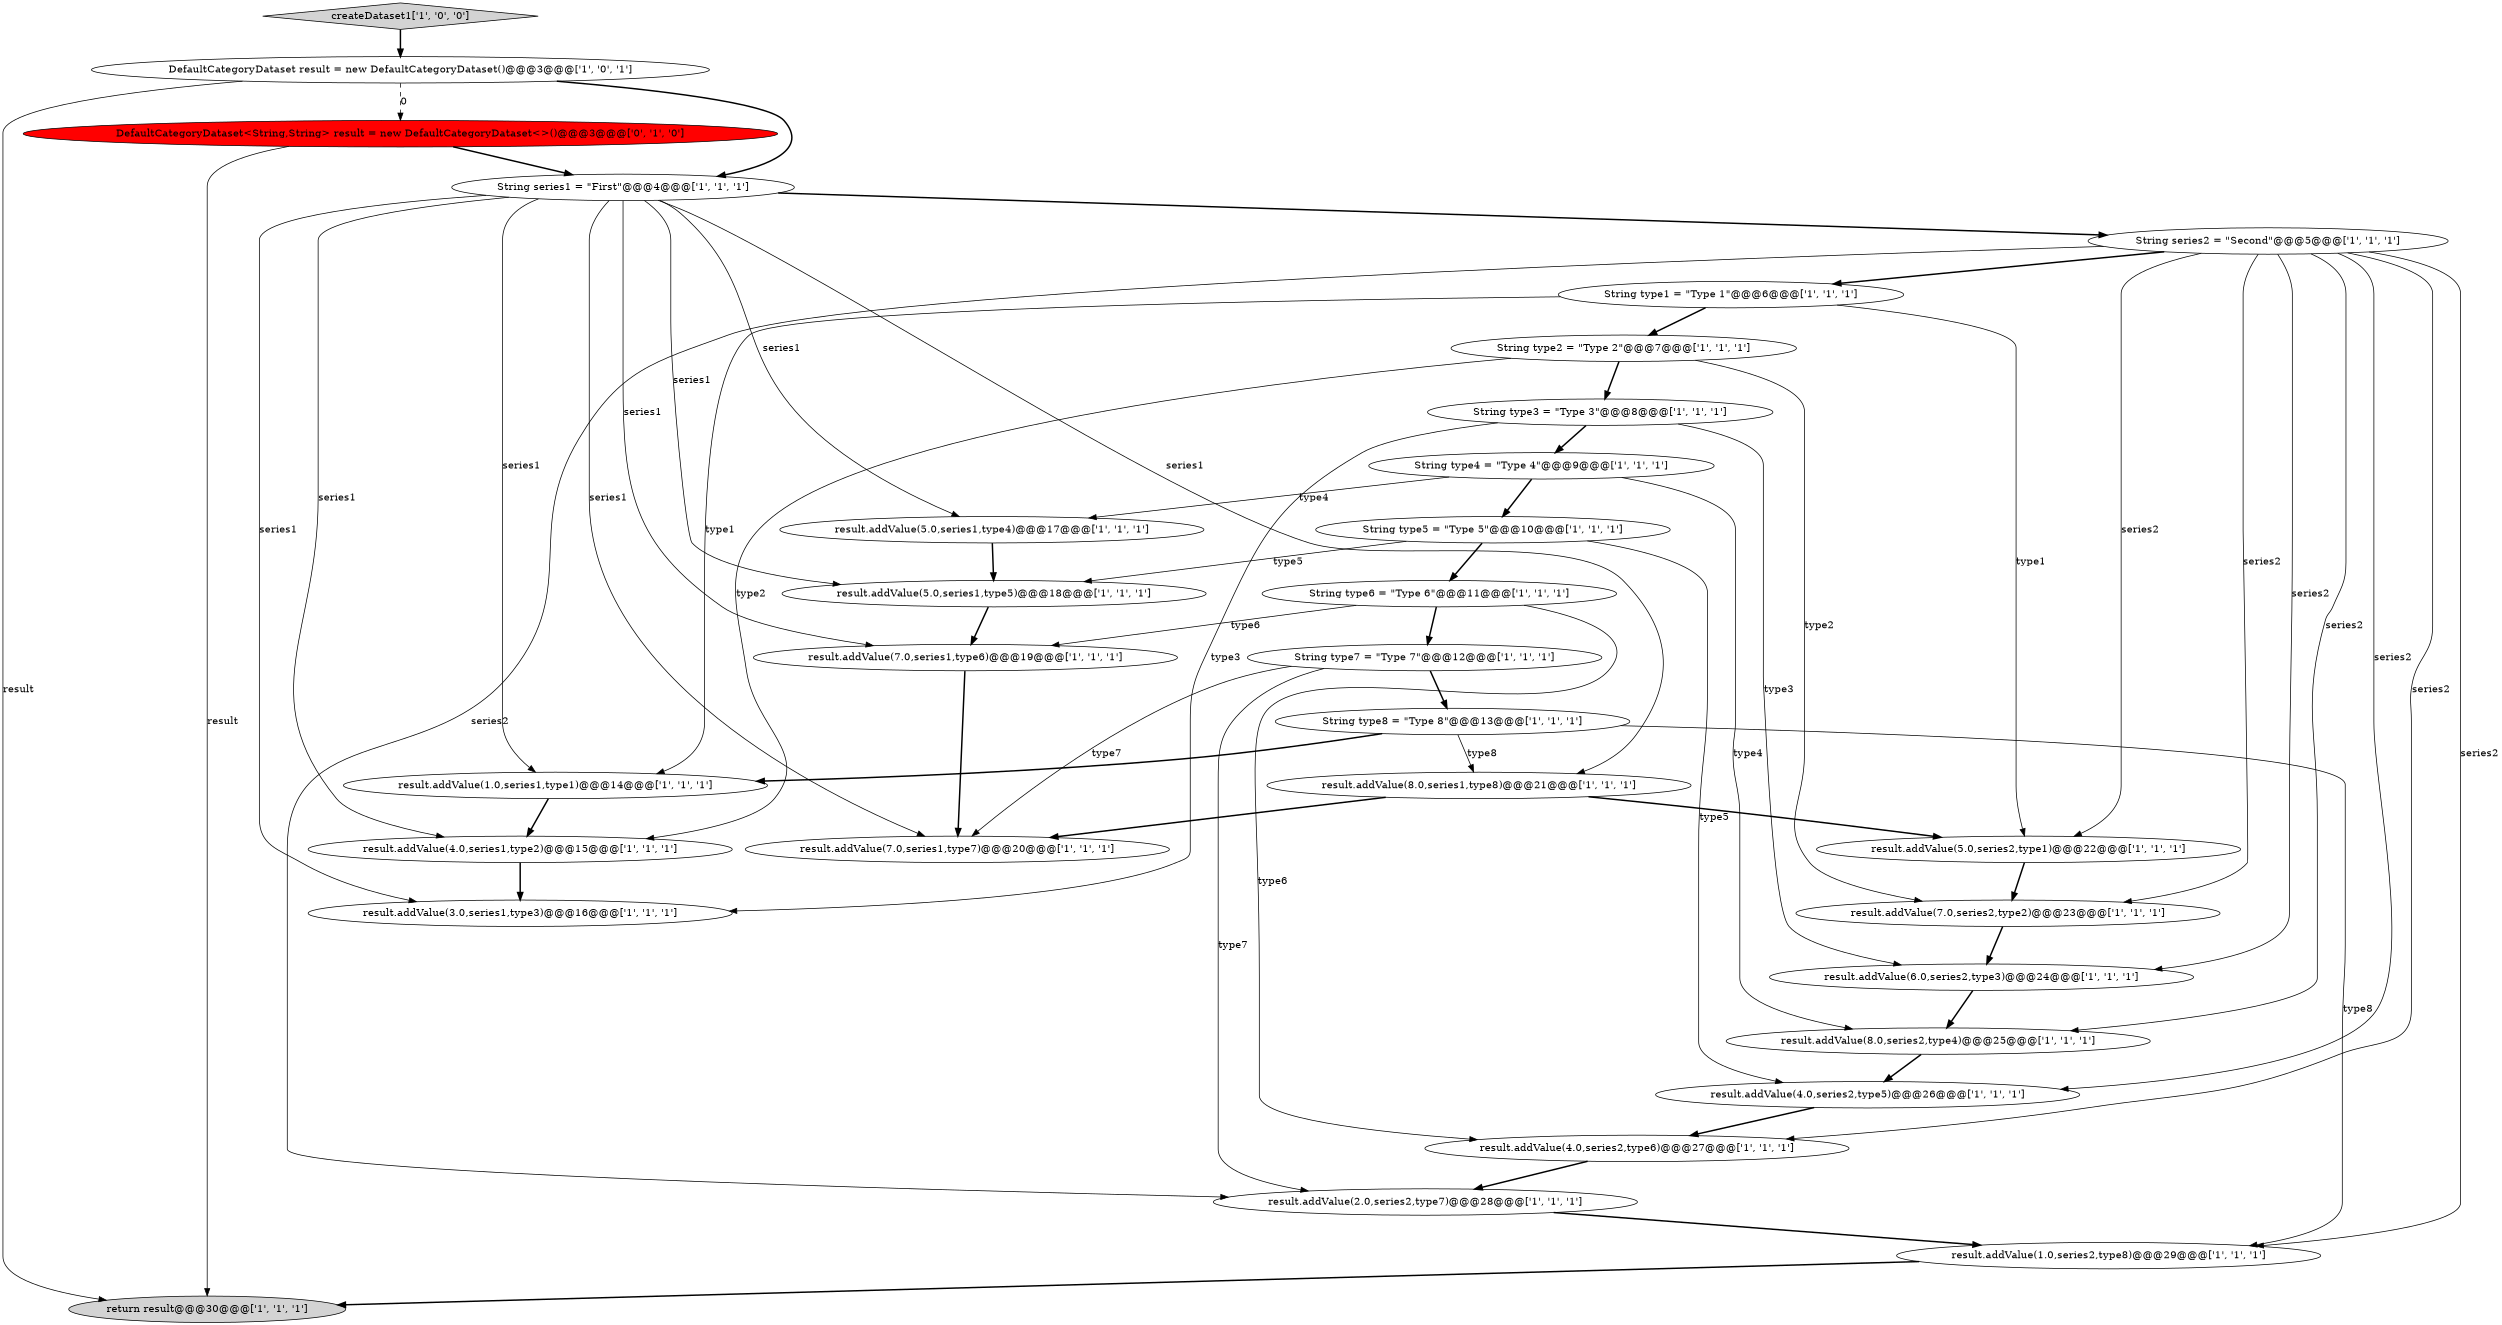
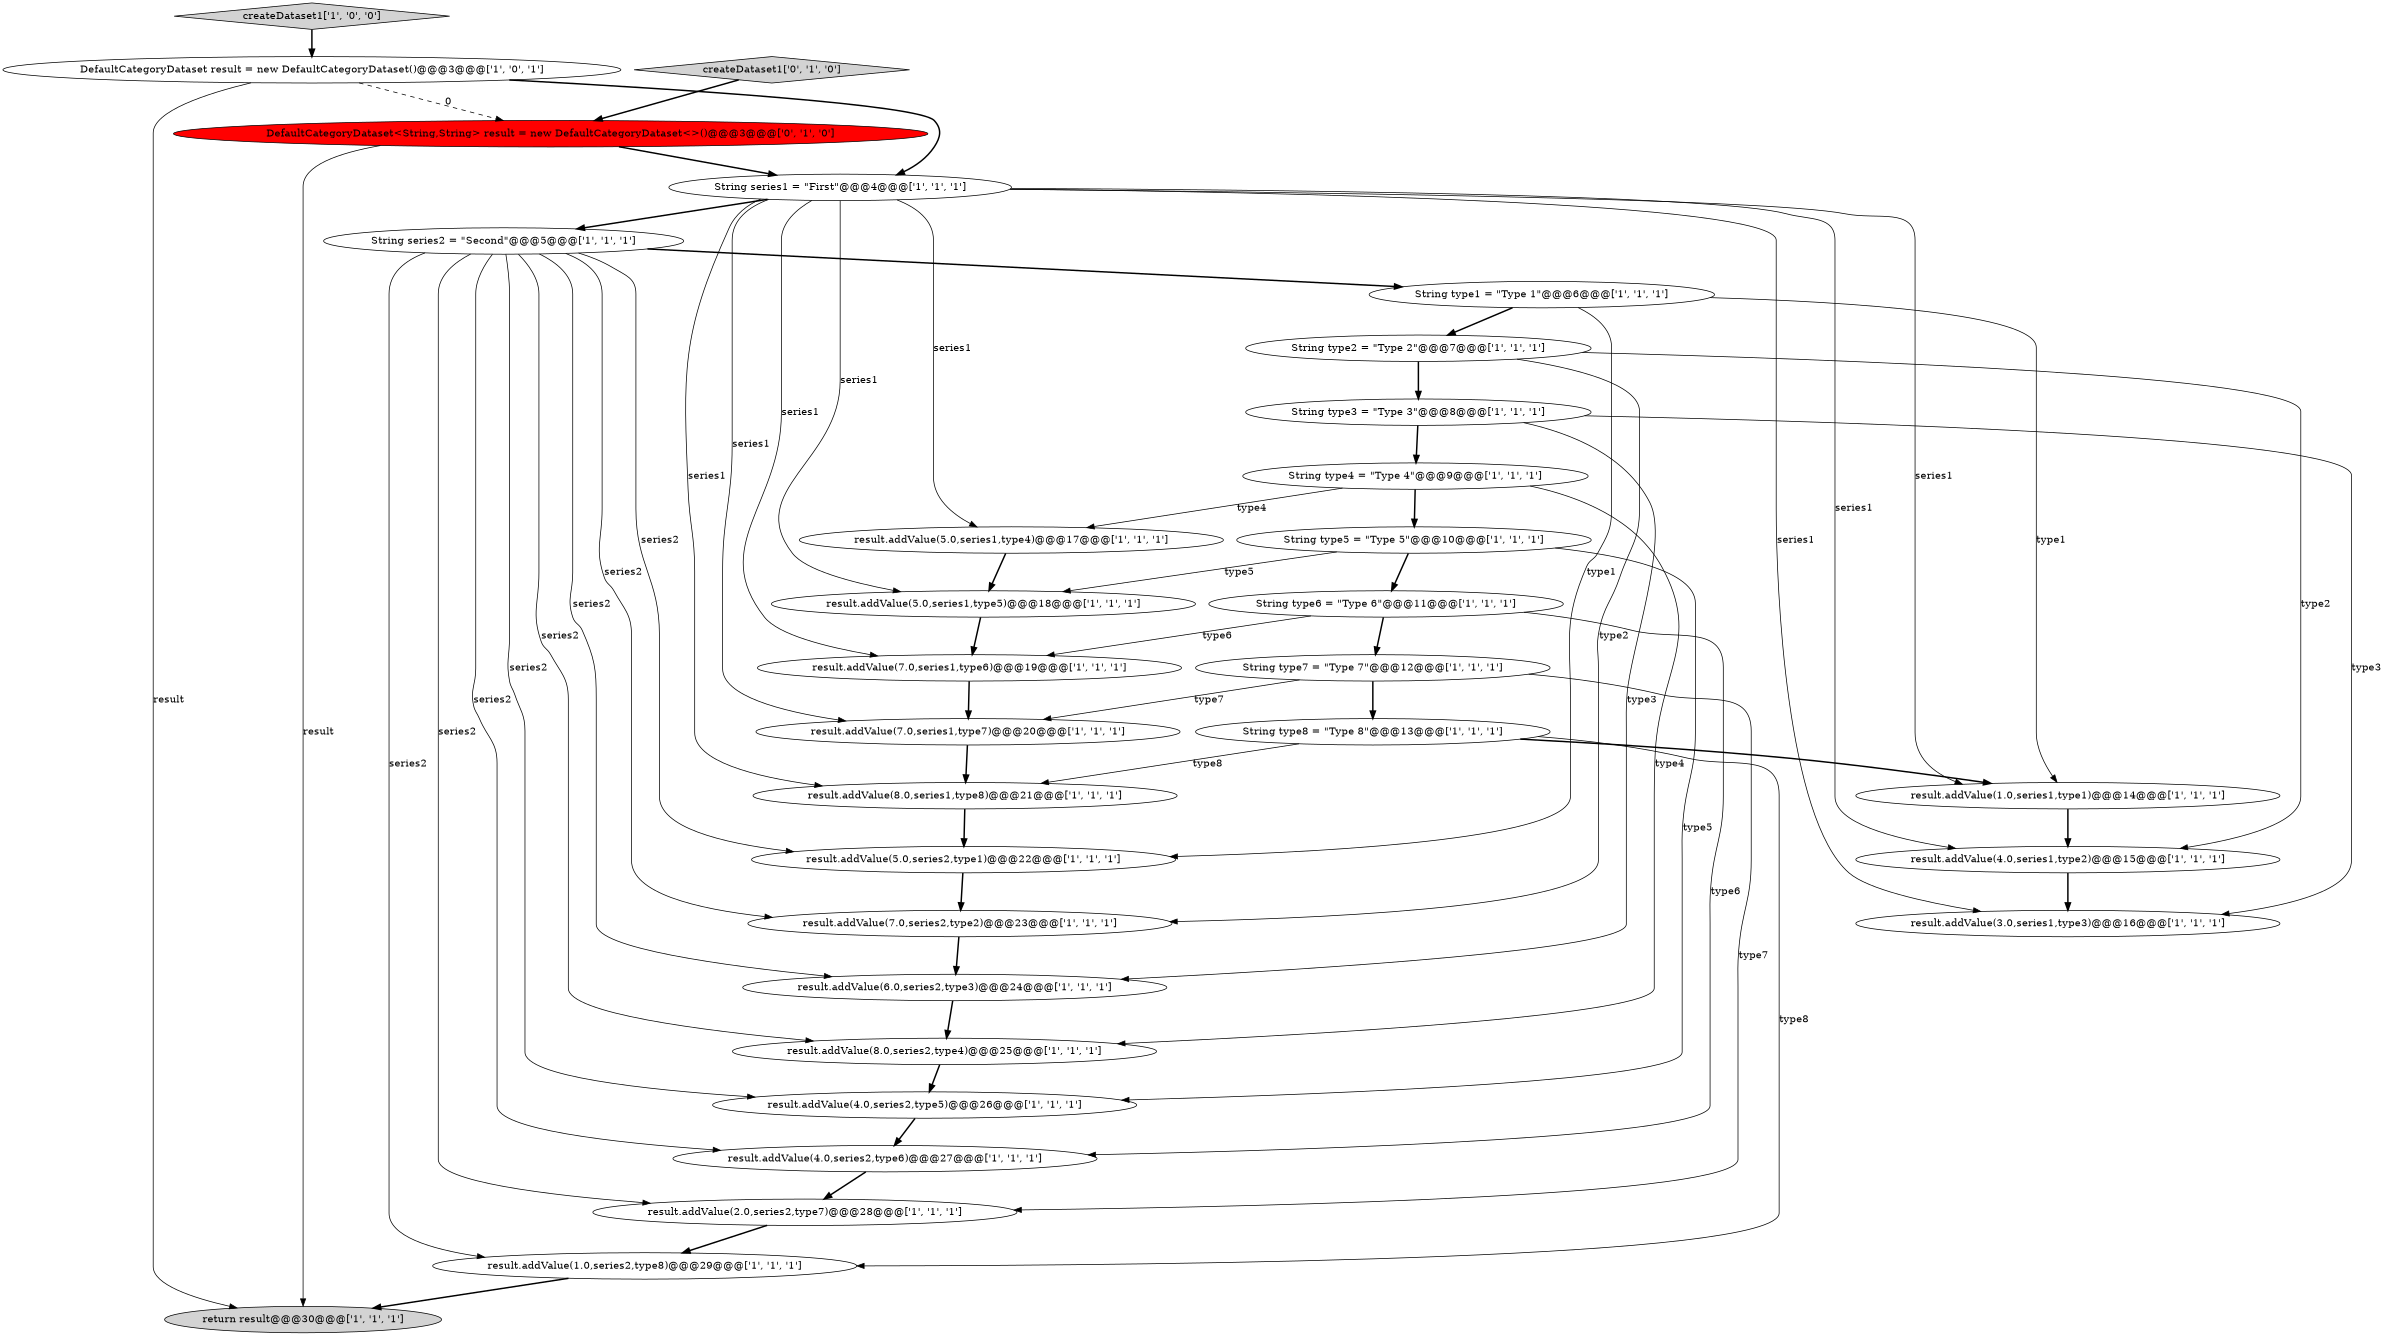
none -> (772, 70)
(1230, 816) -> (967, 760)
